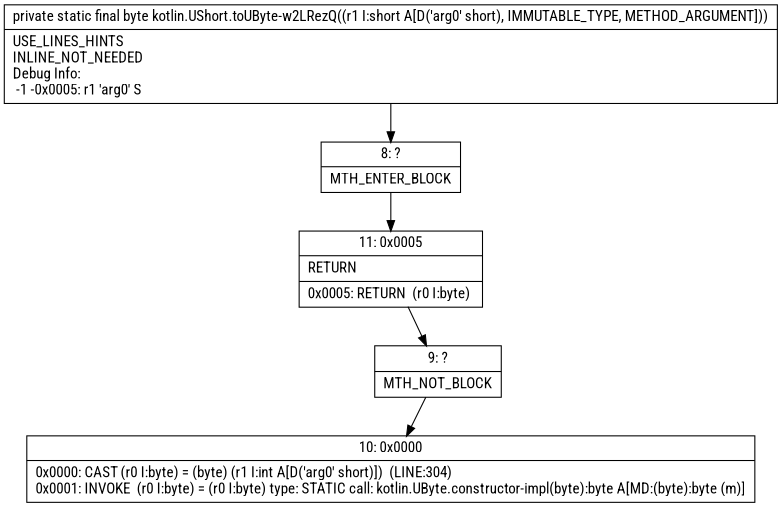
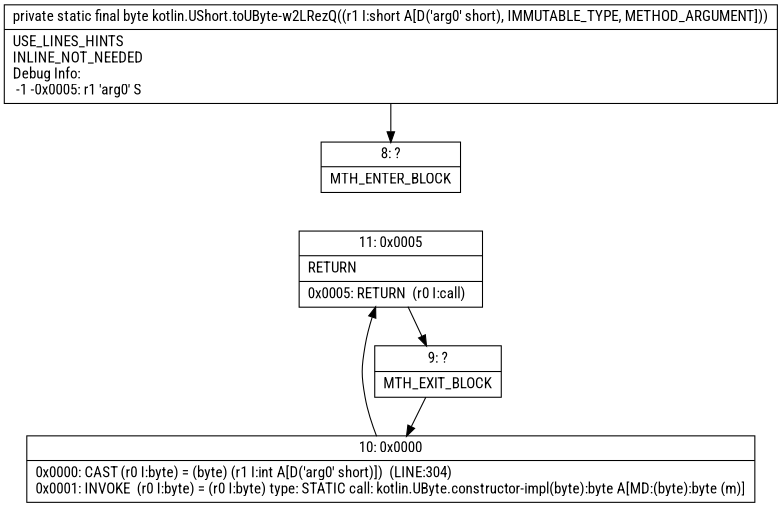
(391, 206) -> (362, 377)
(391, 294) -> (389, 294)
(438, 384) -> (438, 384)
